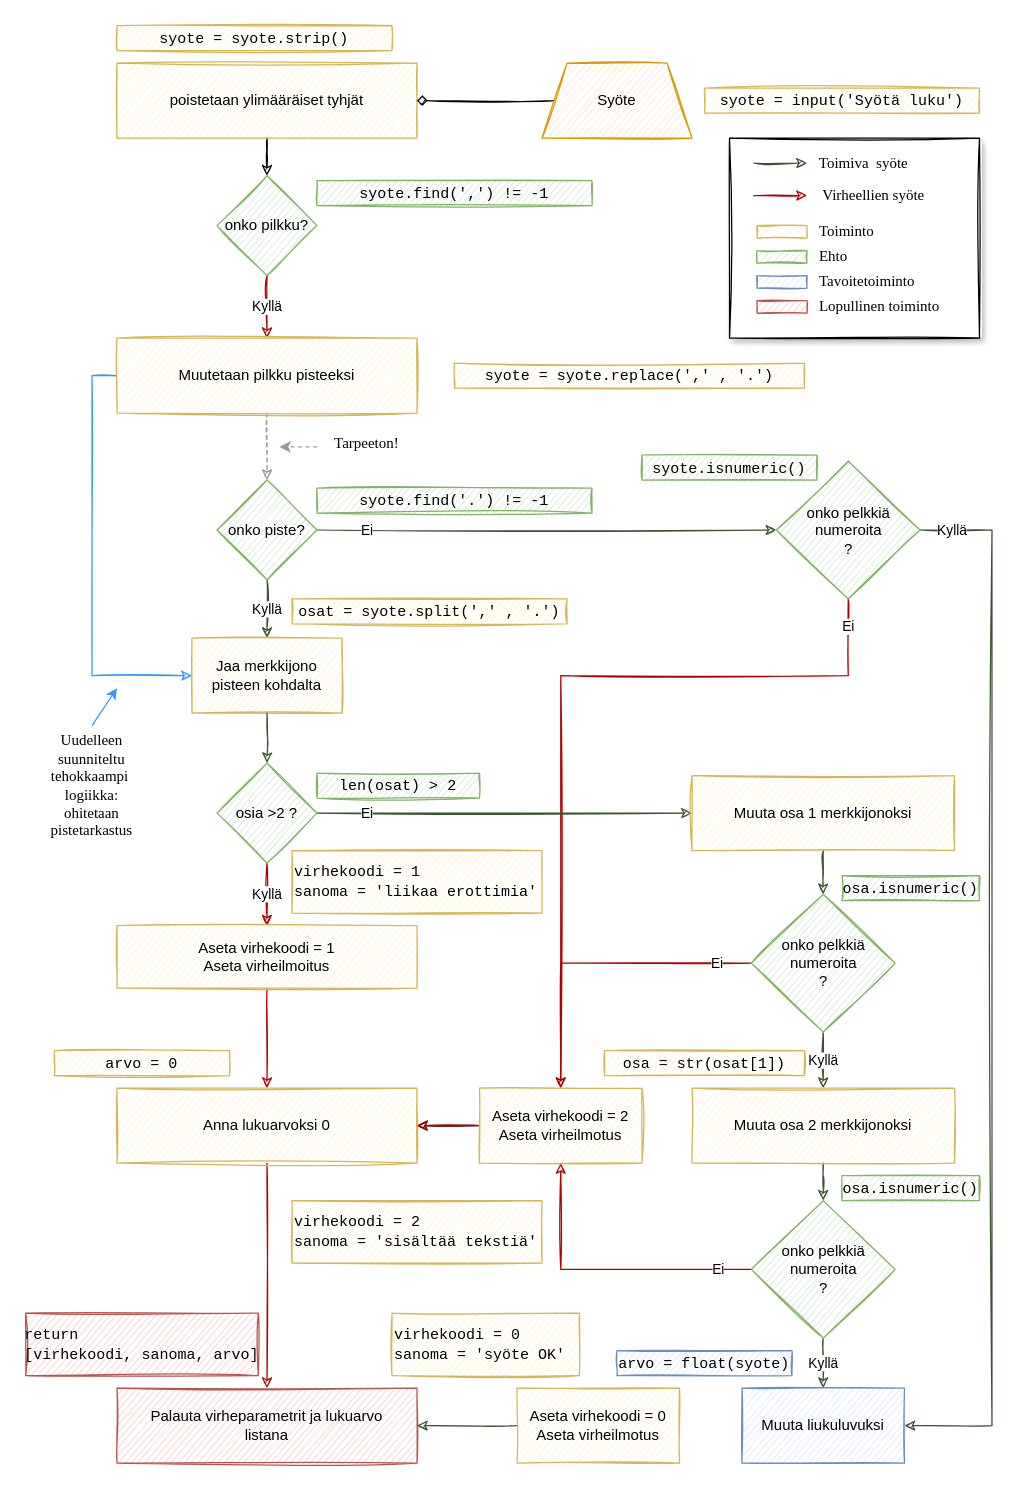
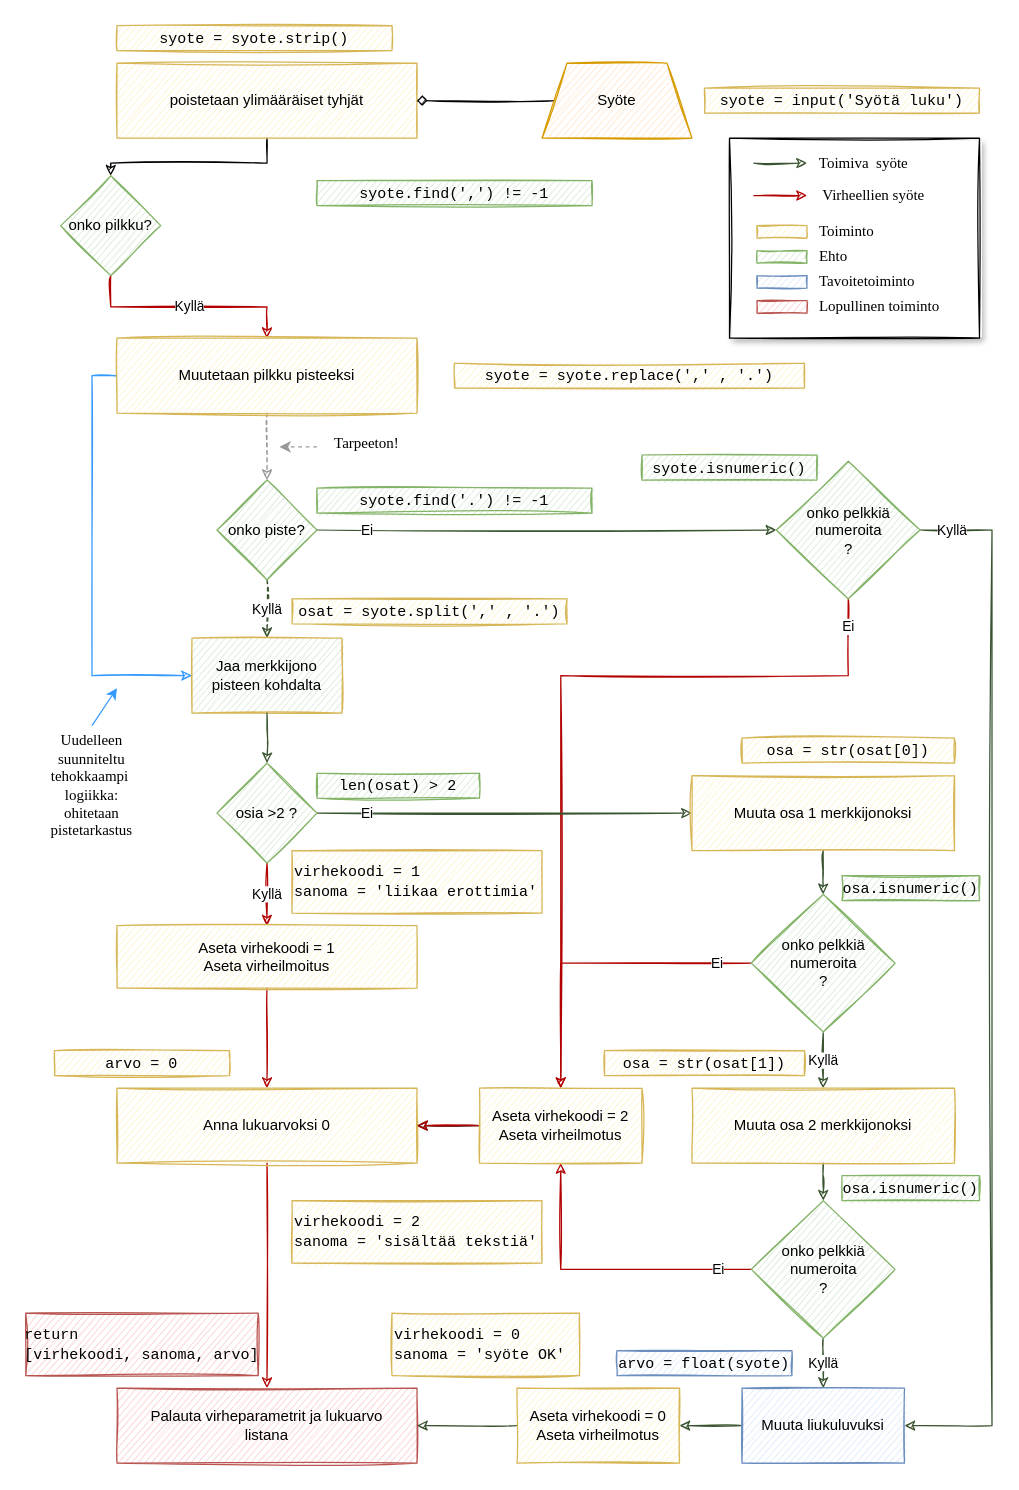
(267, 226) -> (111, 226)
(267, 592) -> (267, 592)
(267, 676) -> (267, 676)
none -> (848, 751)
none -> (714, 1426)
